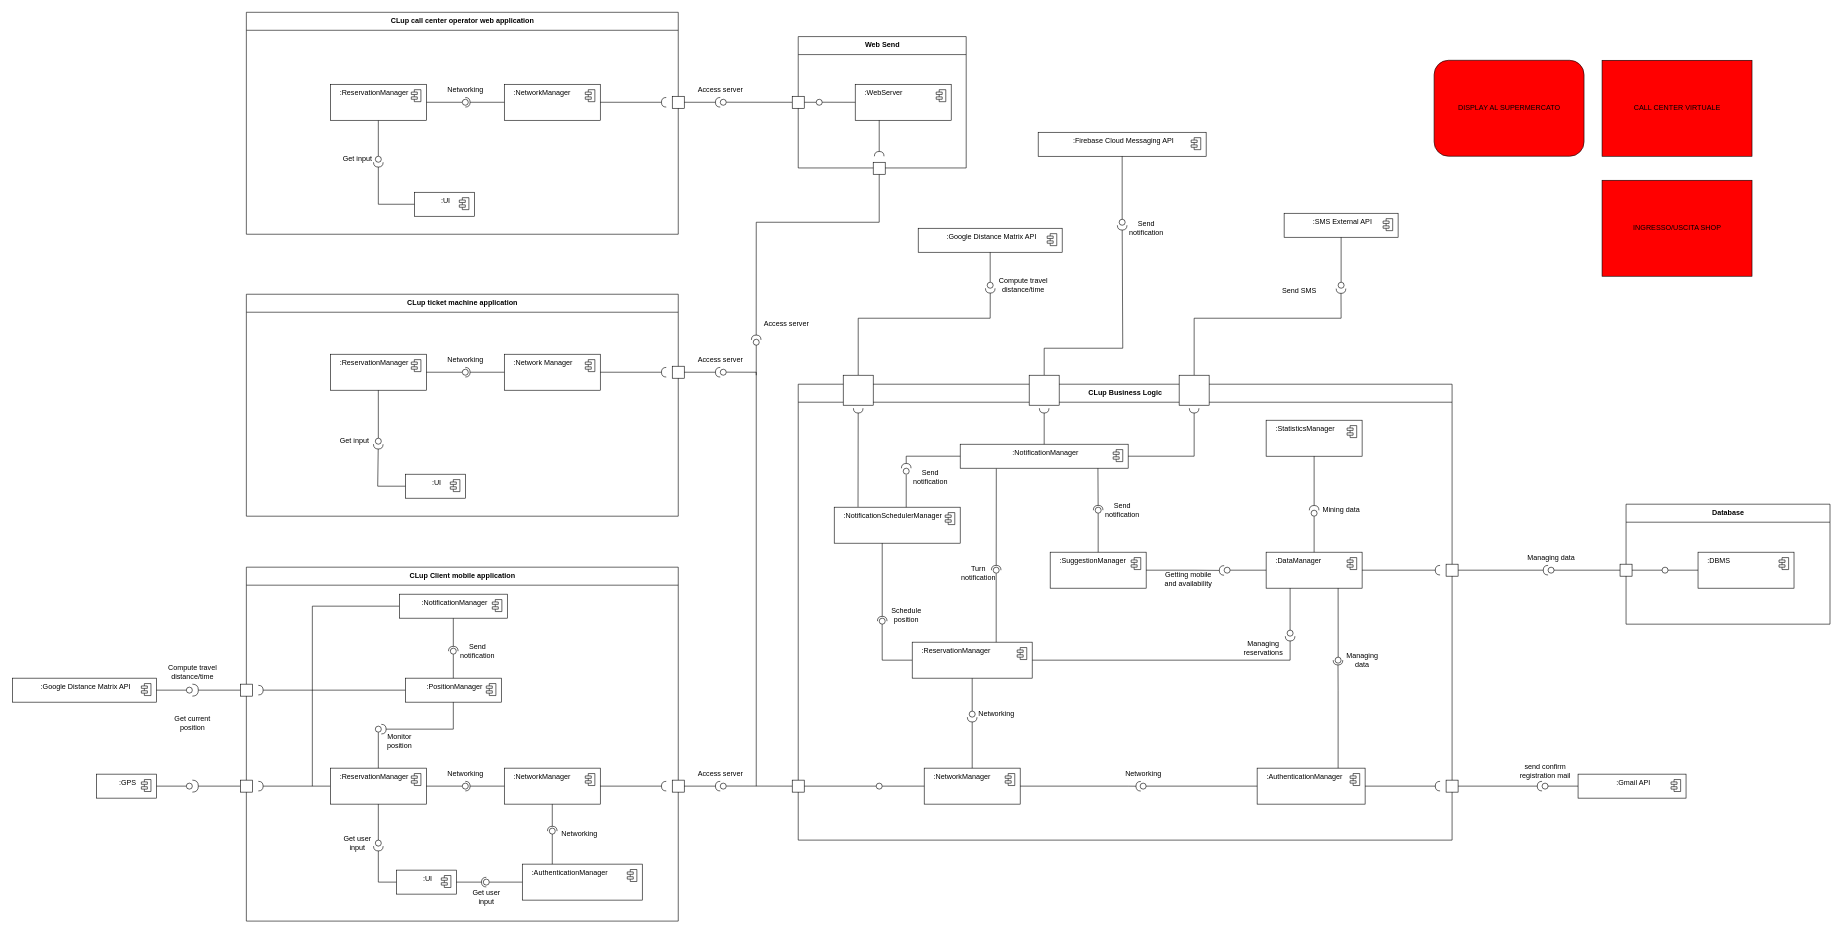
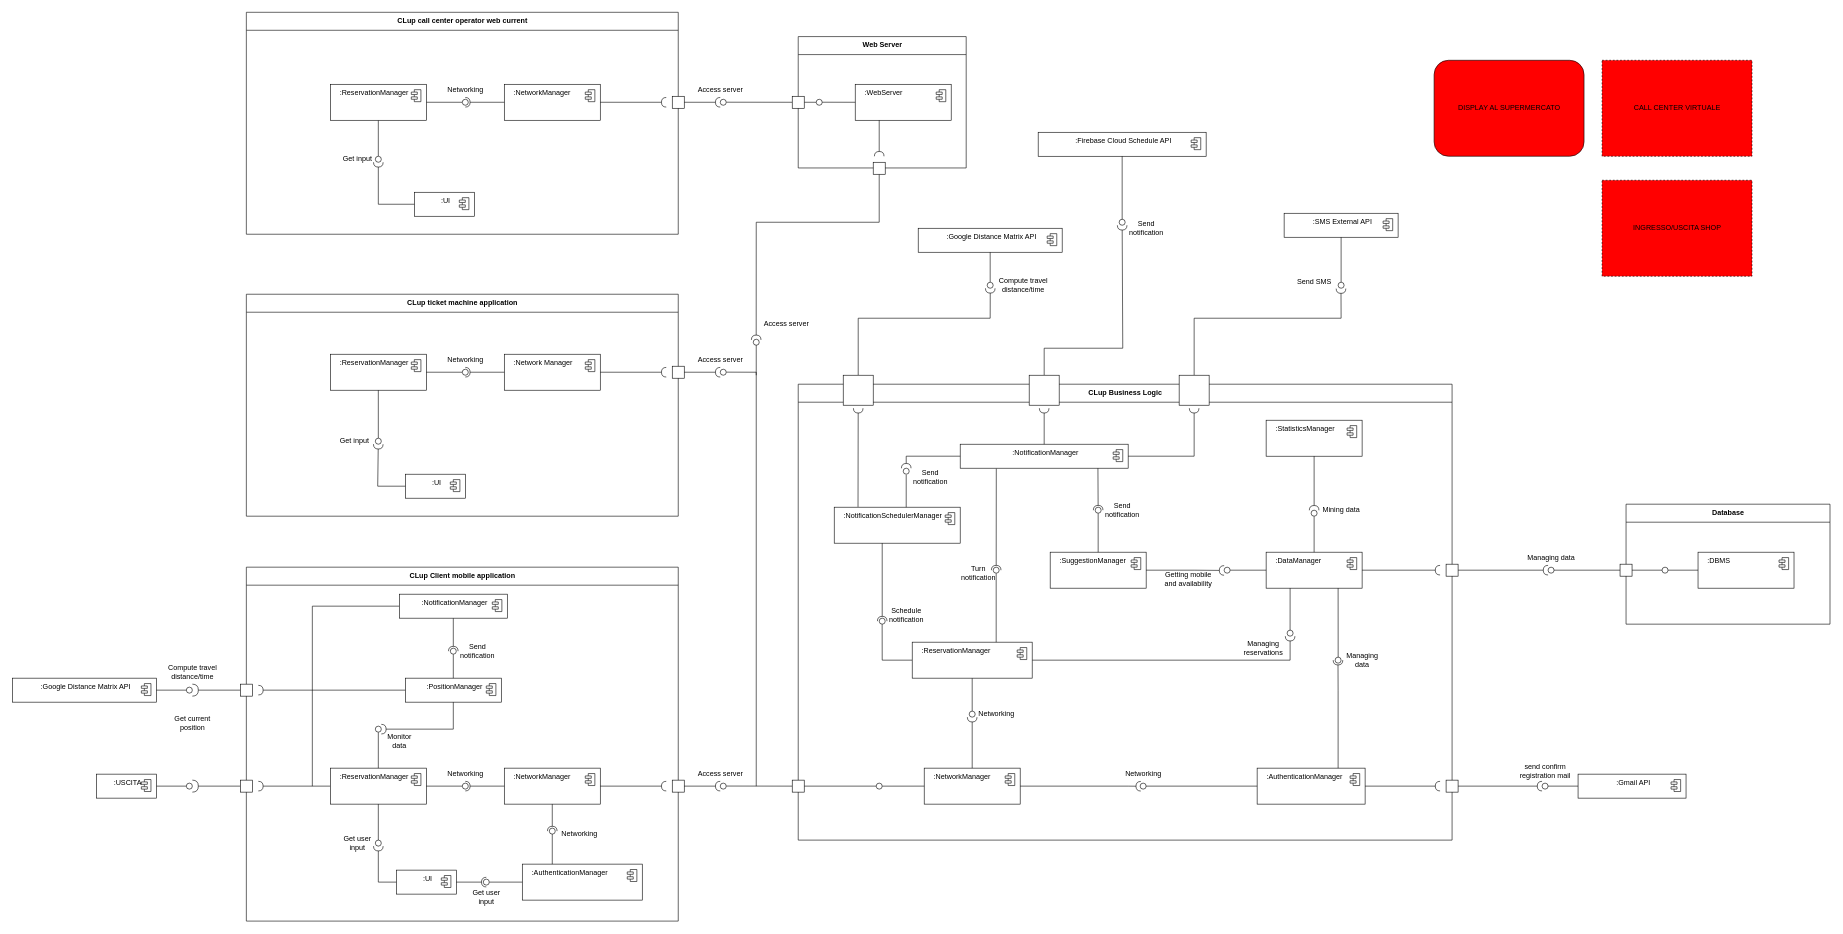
(463, 21) -> (463, 21)
(883, 45) -> (883, 45)
(1677, 108) -> (1677, 108)
(1124, 141) -> (1124, 141)
(1677, 228) -> (1677, 228)
(1299, 291) -> (1314, 282)
(907, 615) -> (907, 615)
(400, 741) -> (400, 741)
(128, 783) -> (128, 783)
